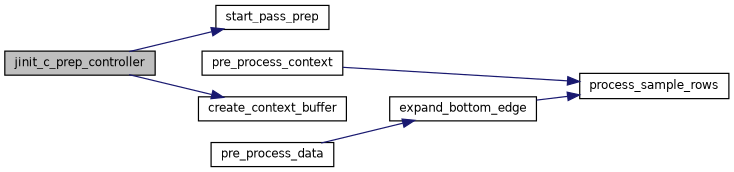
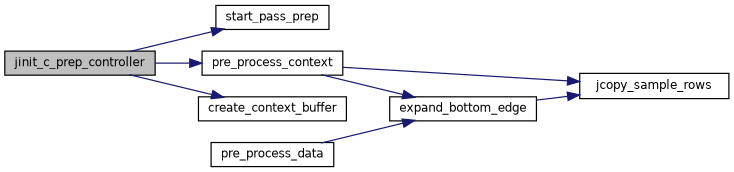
none -> (172, 63)
none -> (362, 85)
(654, 86) -> (654, 86)
